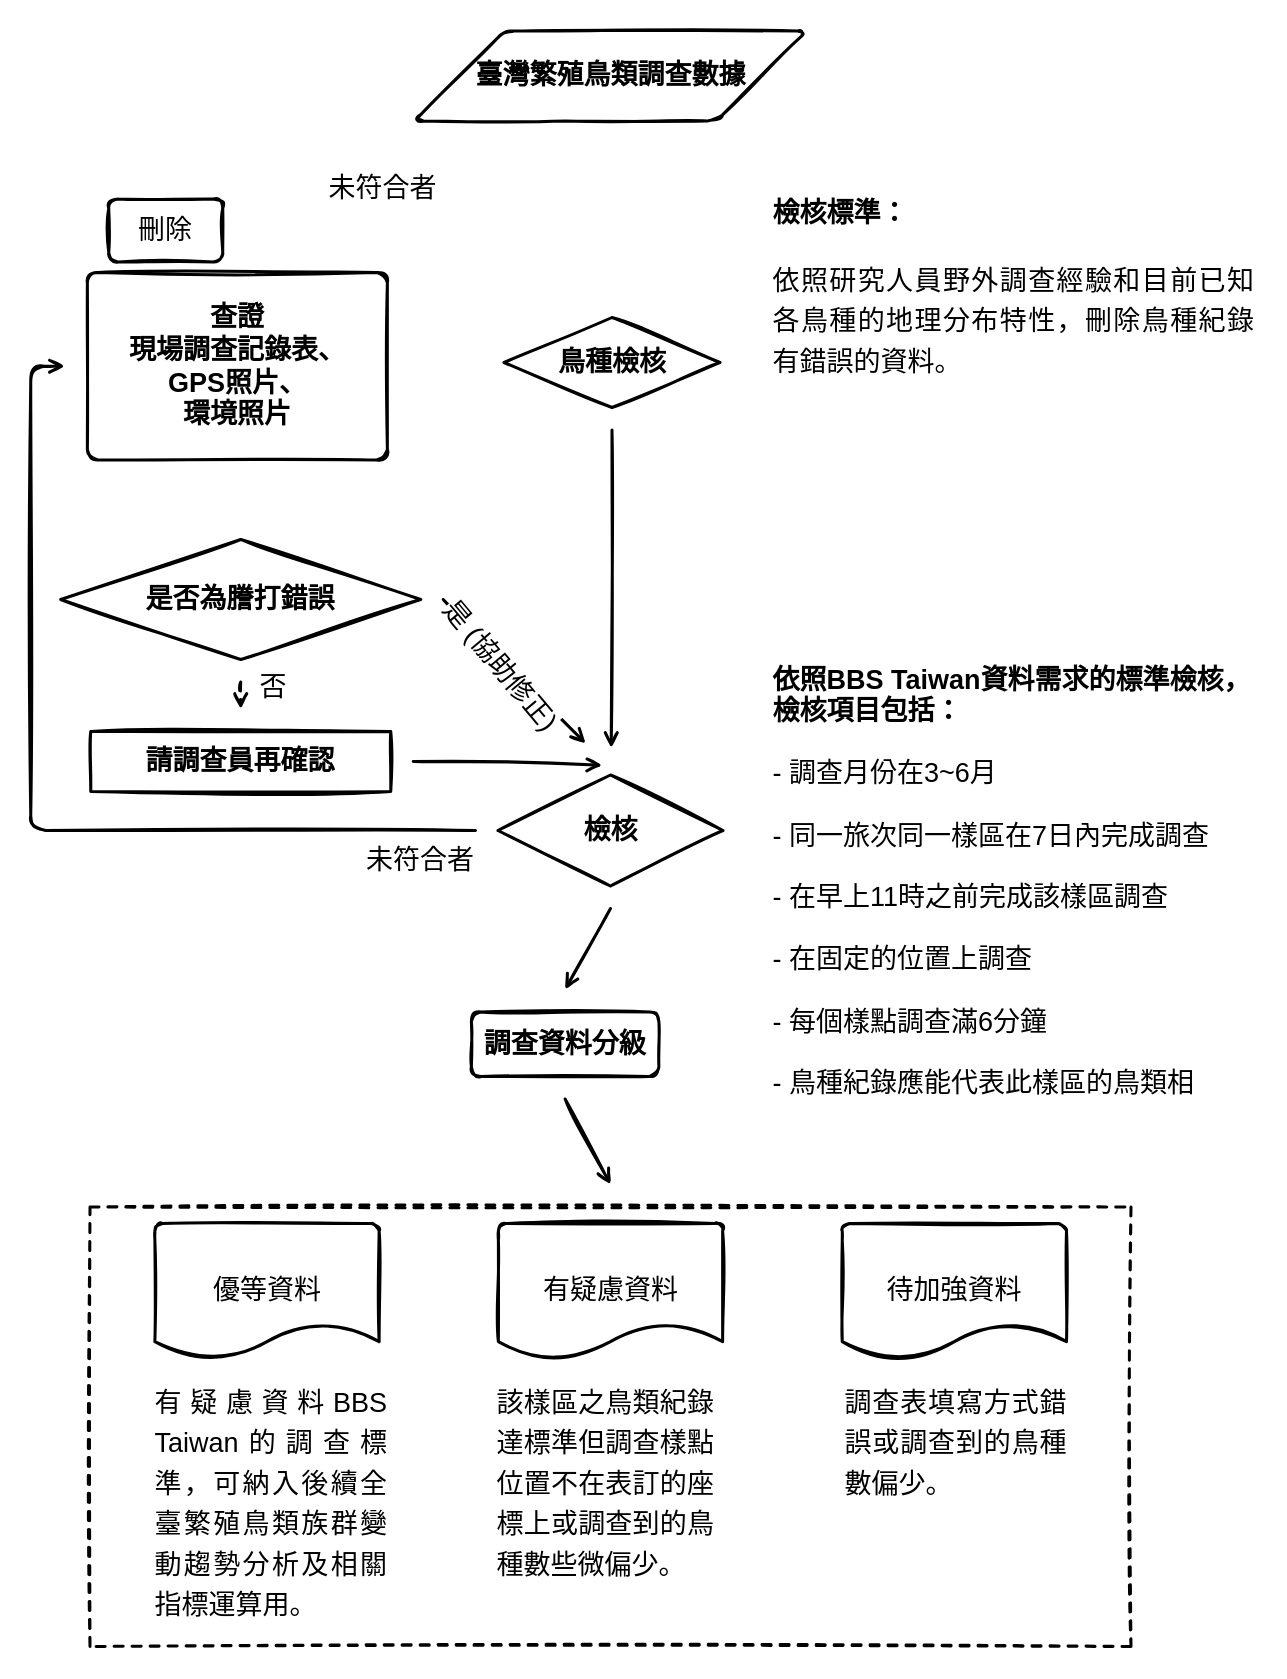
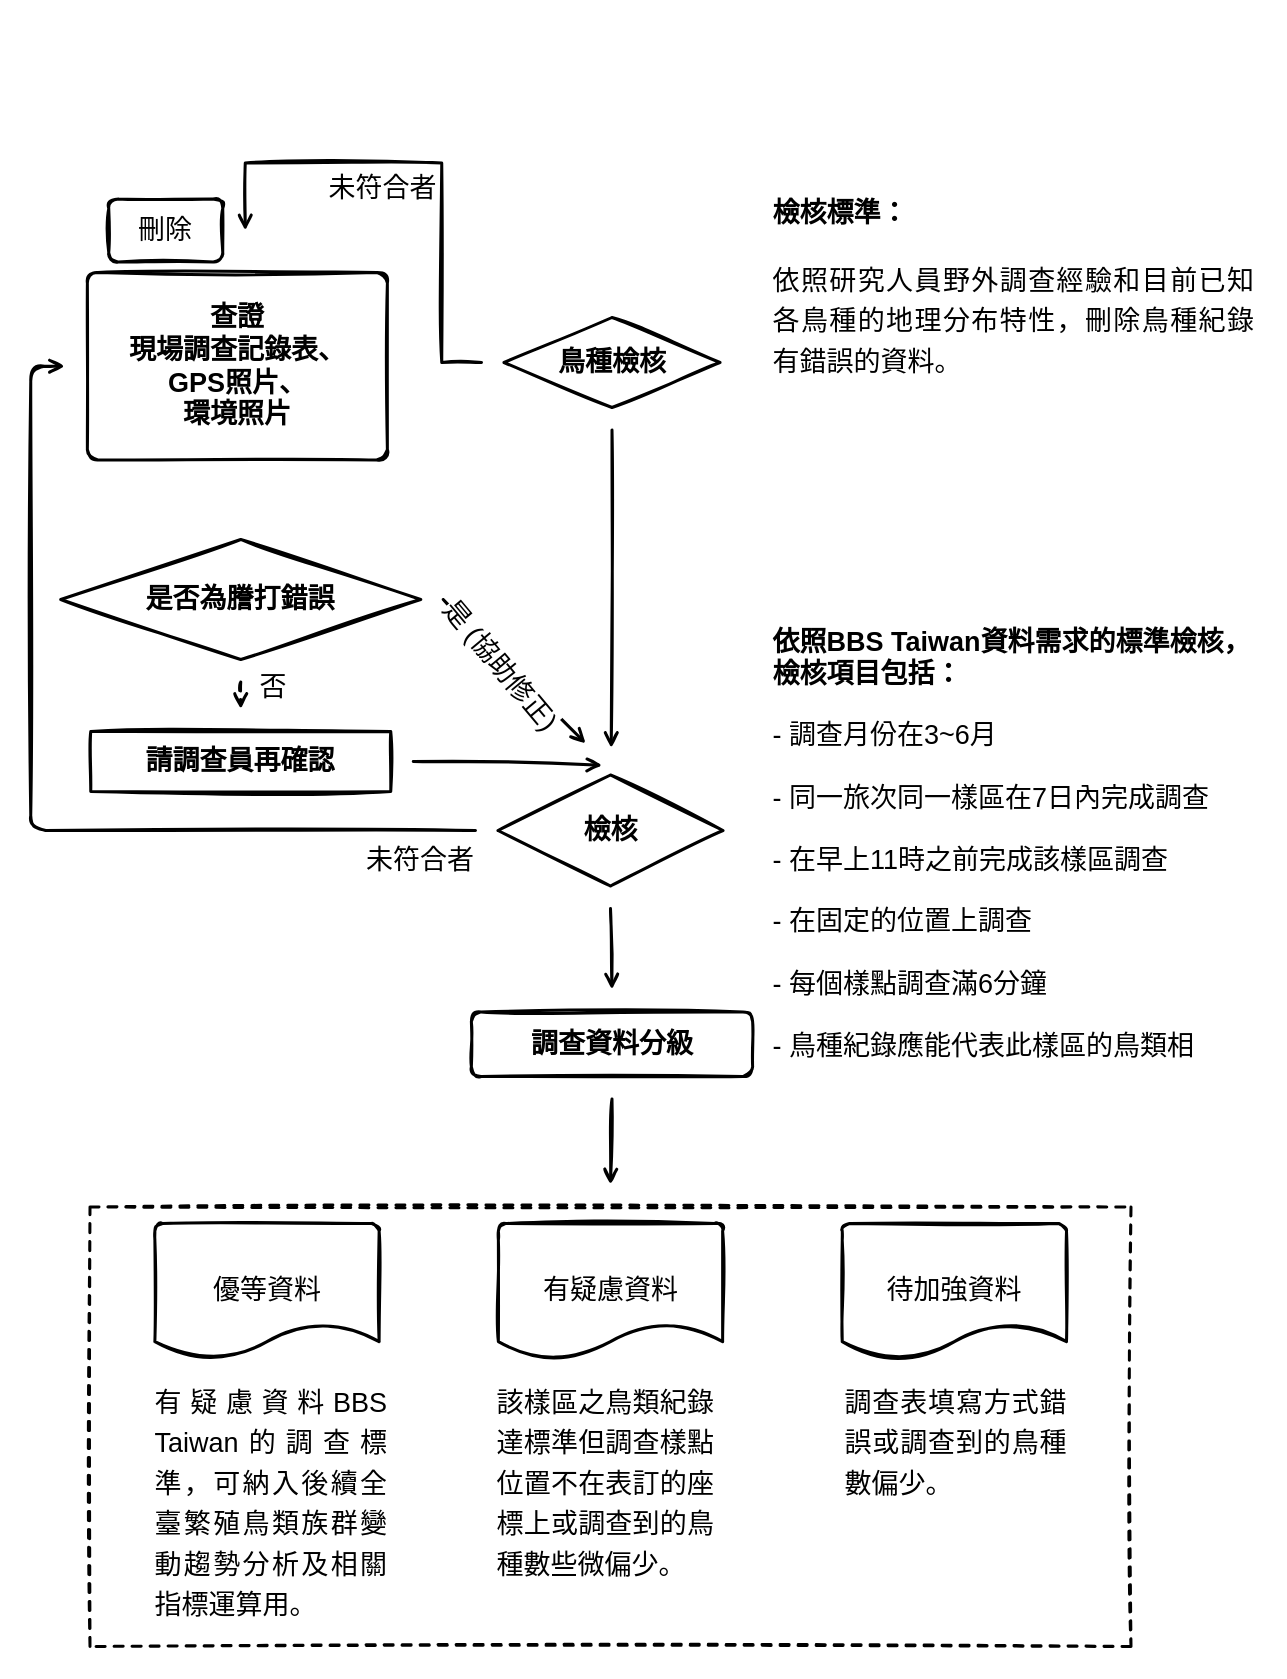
(611, 76) -> none
none -> (433, 163)
(1013, 889) -> (1013, 851)
(565, 1044) -> (612, 1044)
